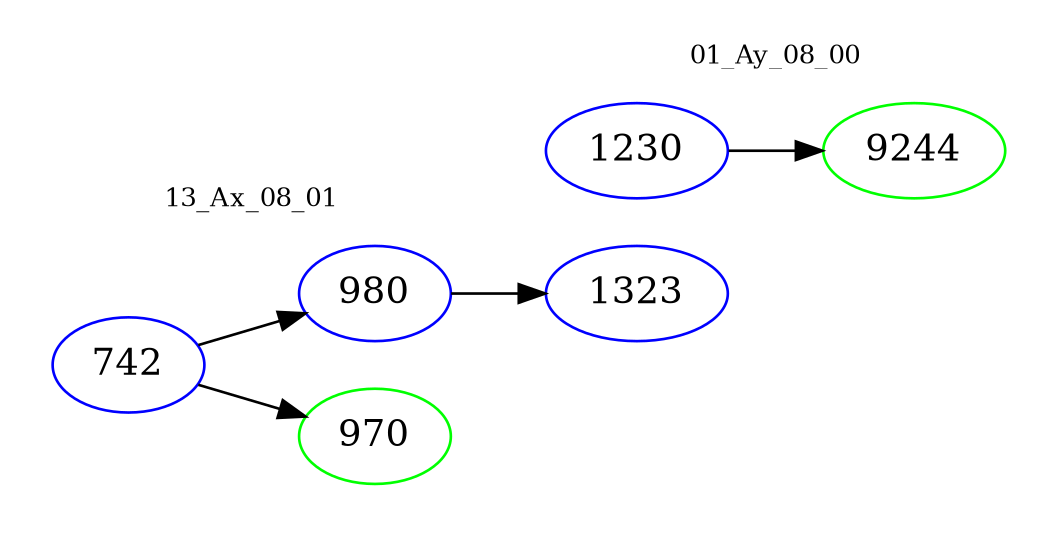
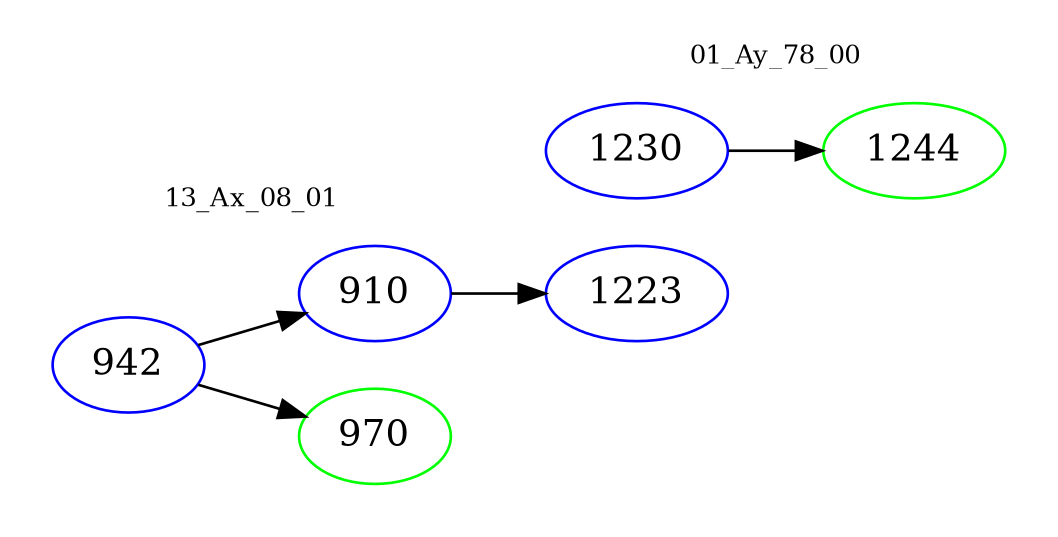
(776, 57) -> (776, 57)
(914, 151) -> (914, 151)
(375, 294) -> (375, 294)
(637, 294) -> (637, 294)
(129, 365) -> (129, 365)
